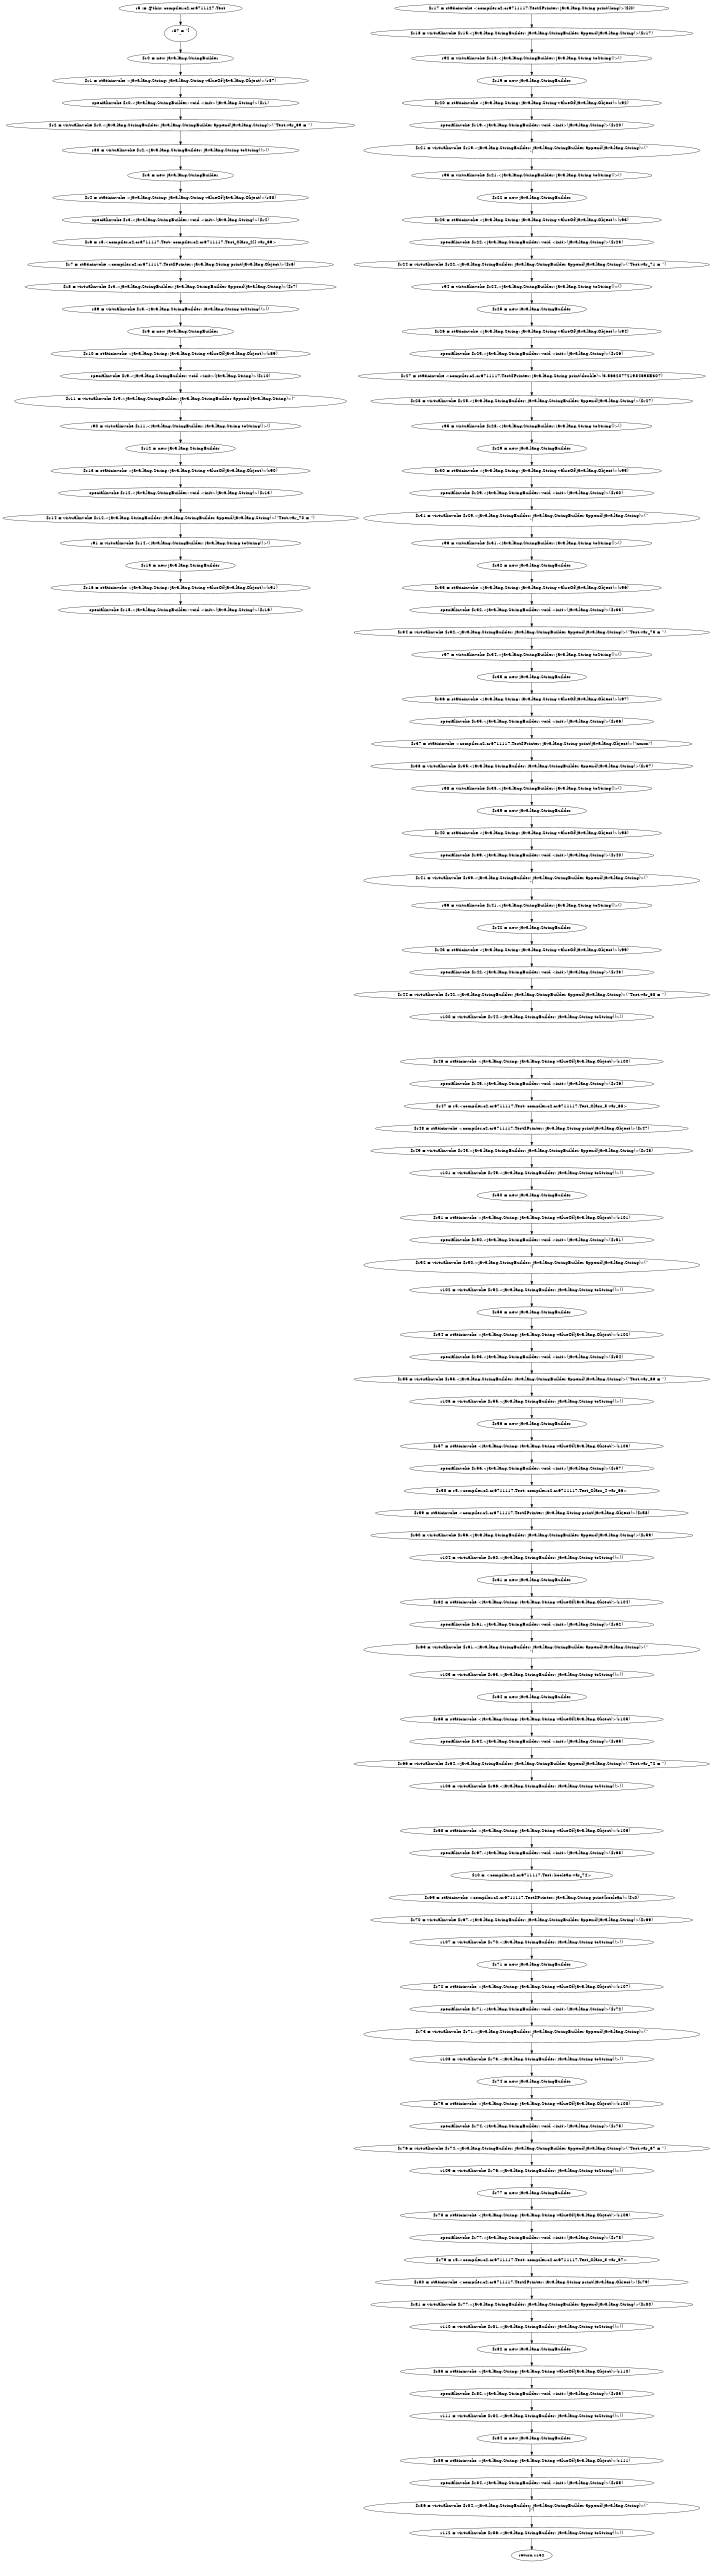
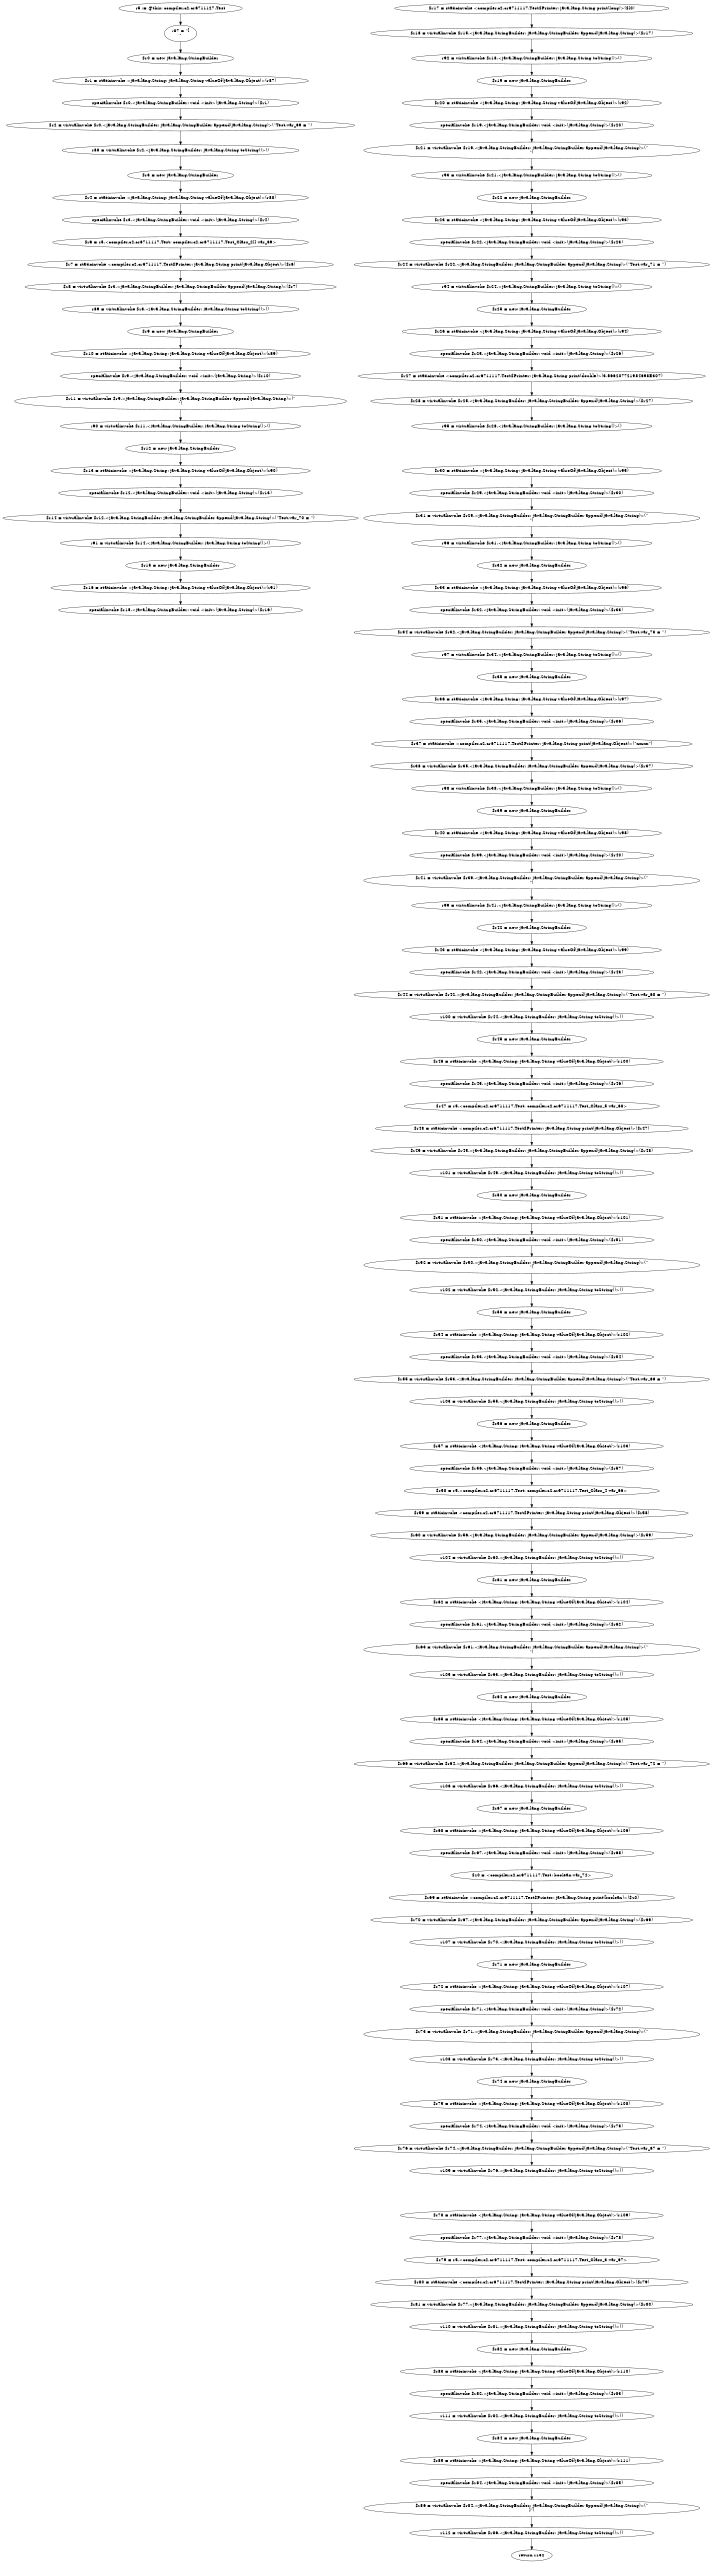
(532, 449) -> none
none -> (532, 1039)
none -> (532, 1809)
(532, 2193) -> none
